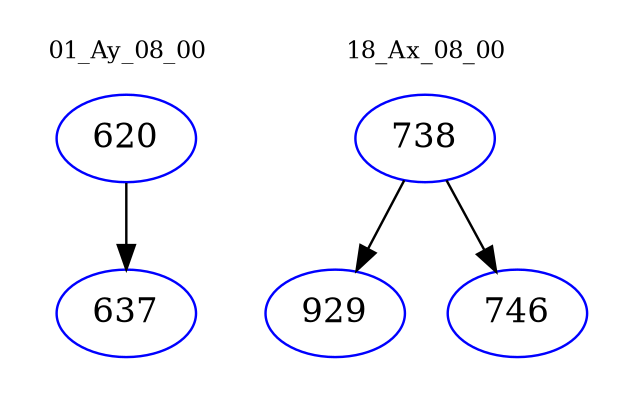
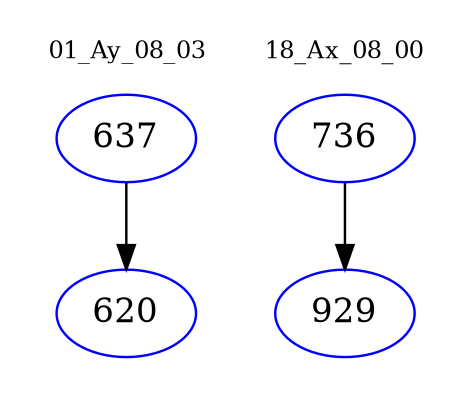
(128, 52) -> (128, 52)
(425, 138) -> (345, 138)
(126, 214) -> (126, 214)
(517, 313) -> none
